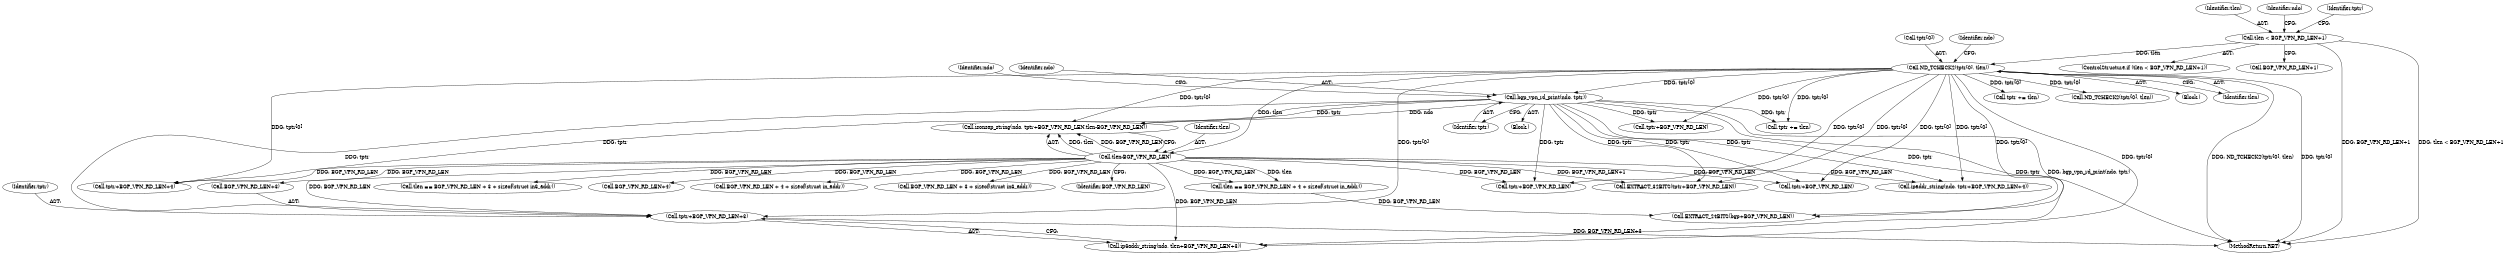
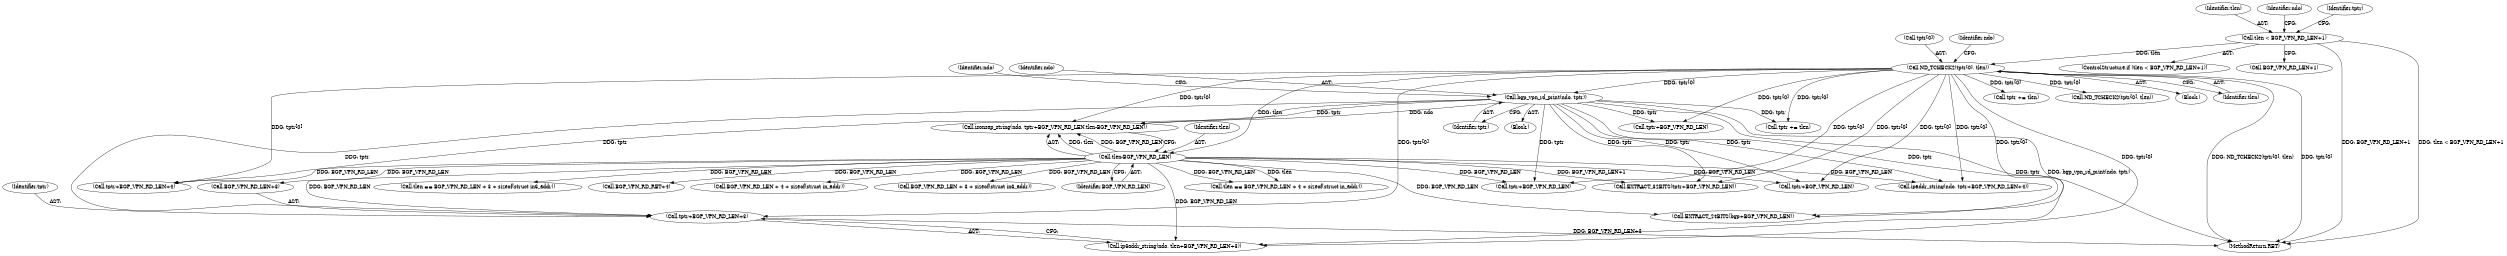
none -> (1128, 175)
(636, 187) -> (636, 187)
(1480, 211) -> (1415, 193)
